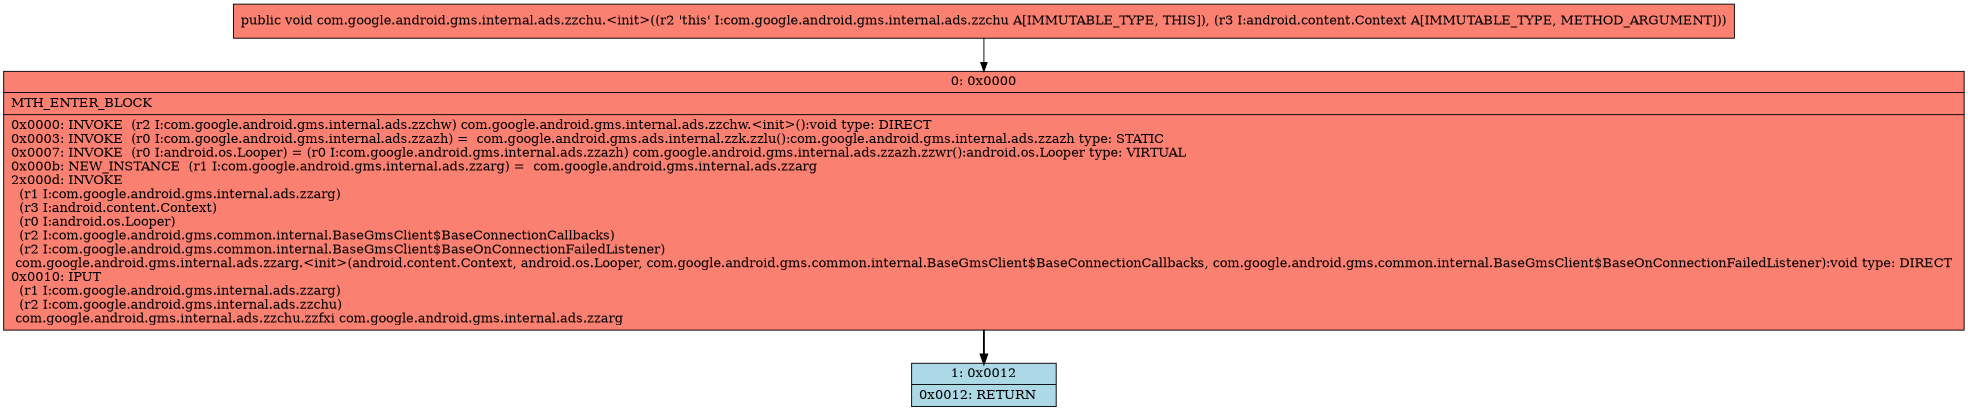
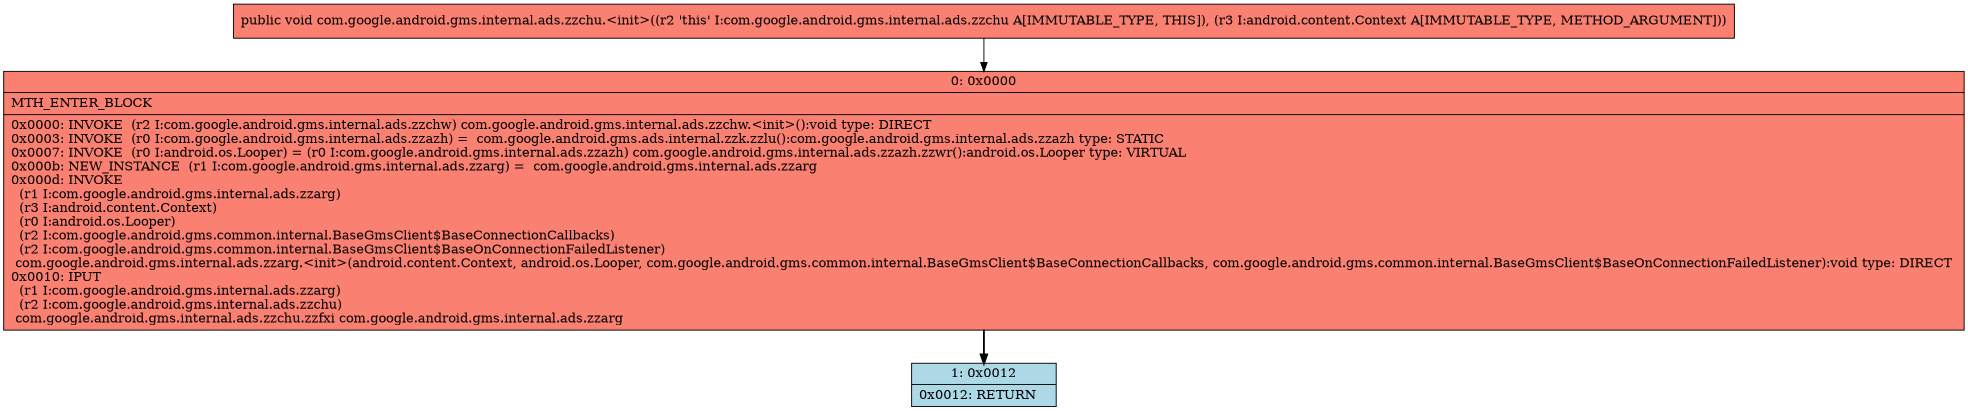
(71, 180) -> (71, 180)
